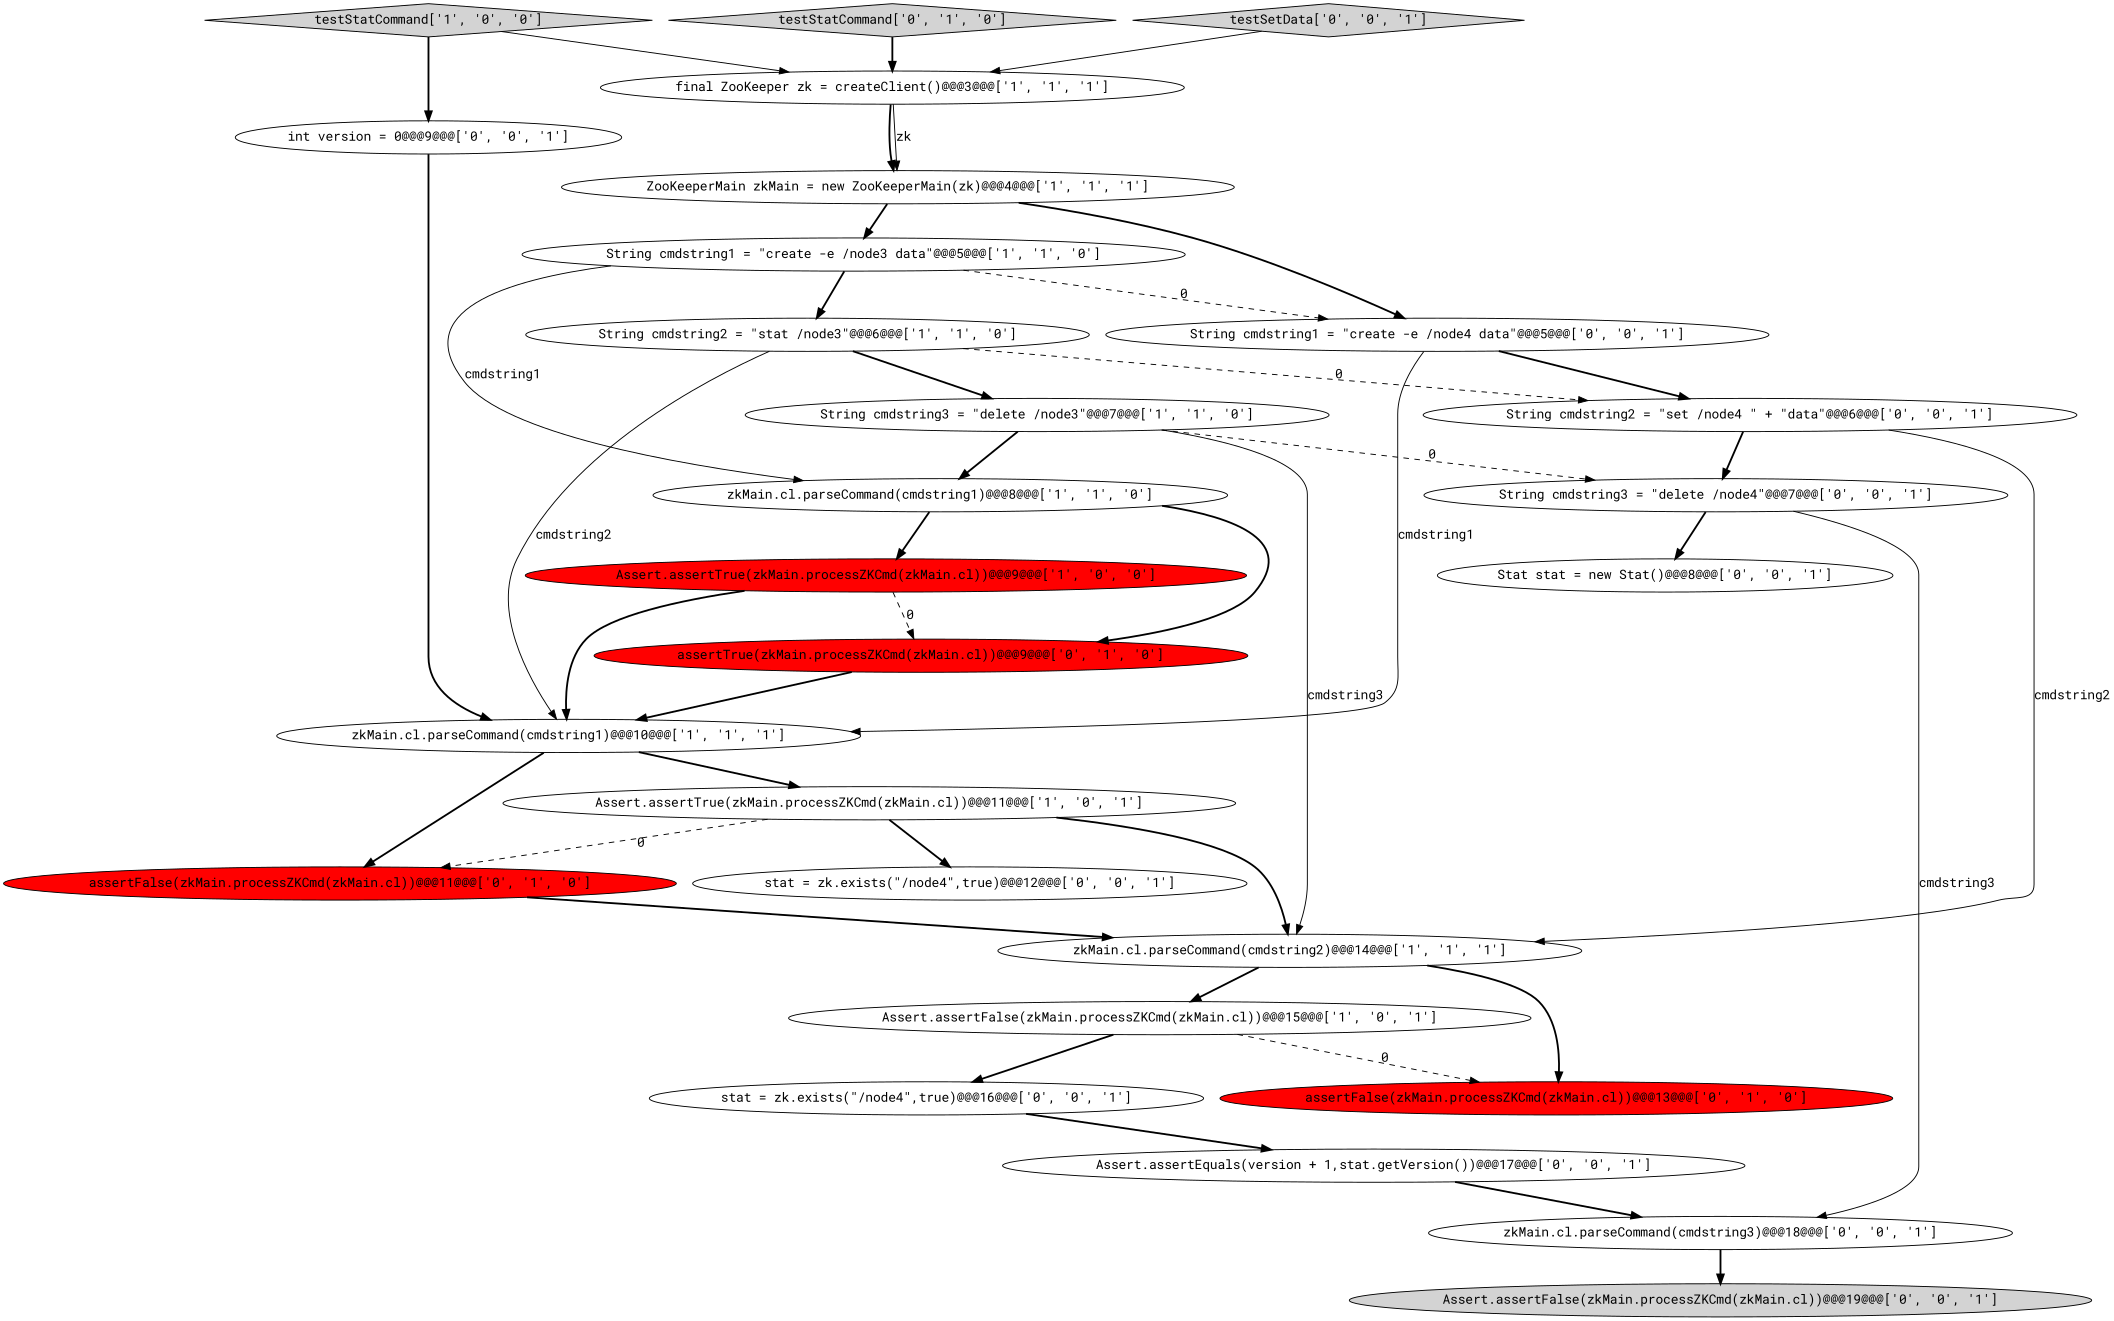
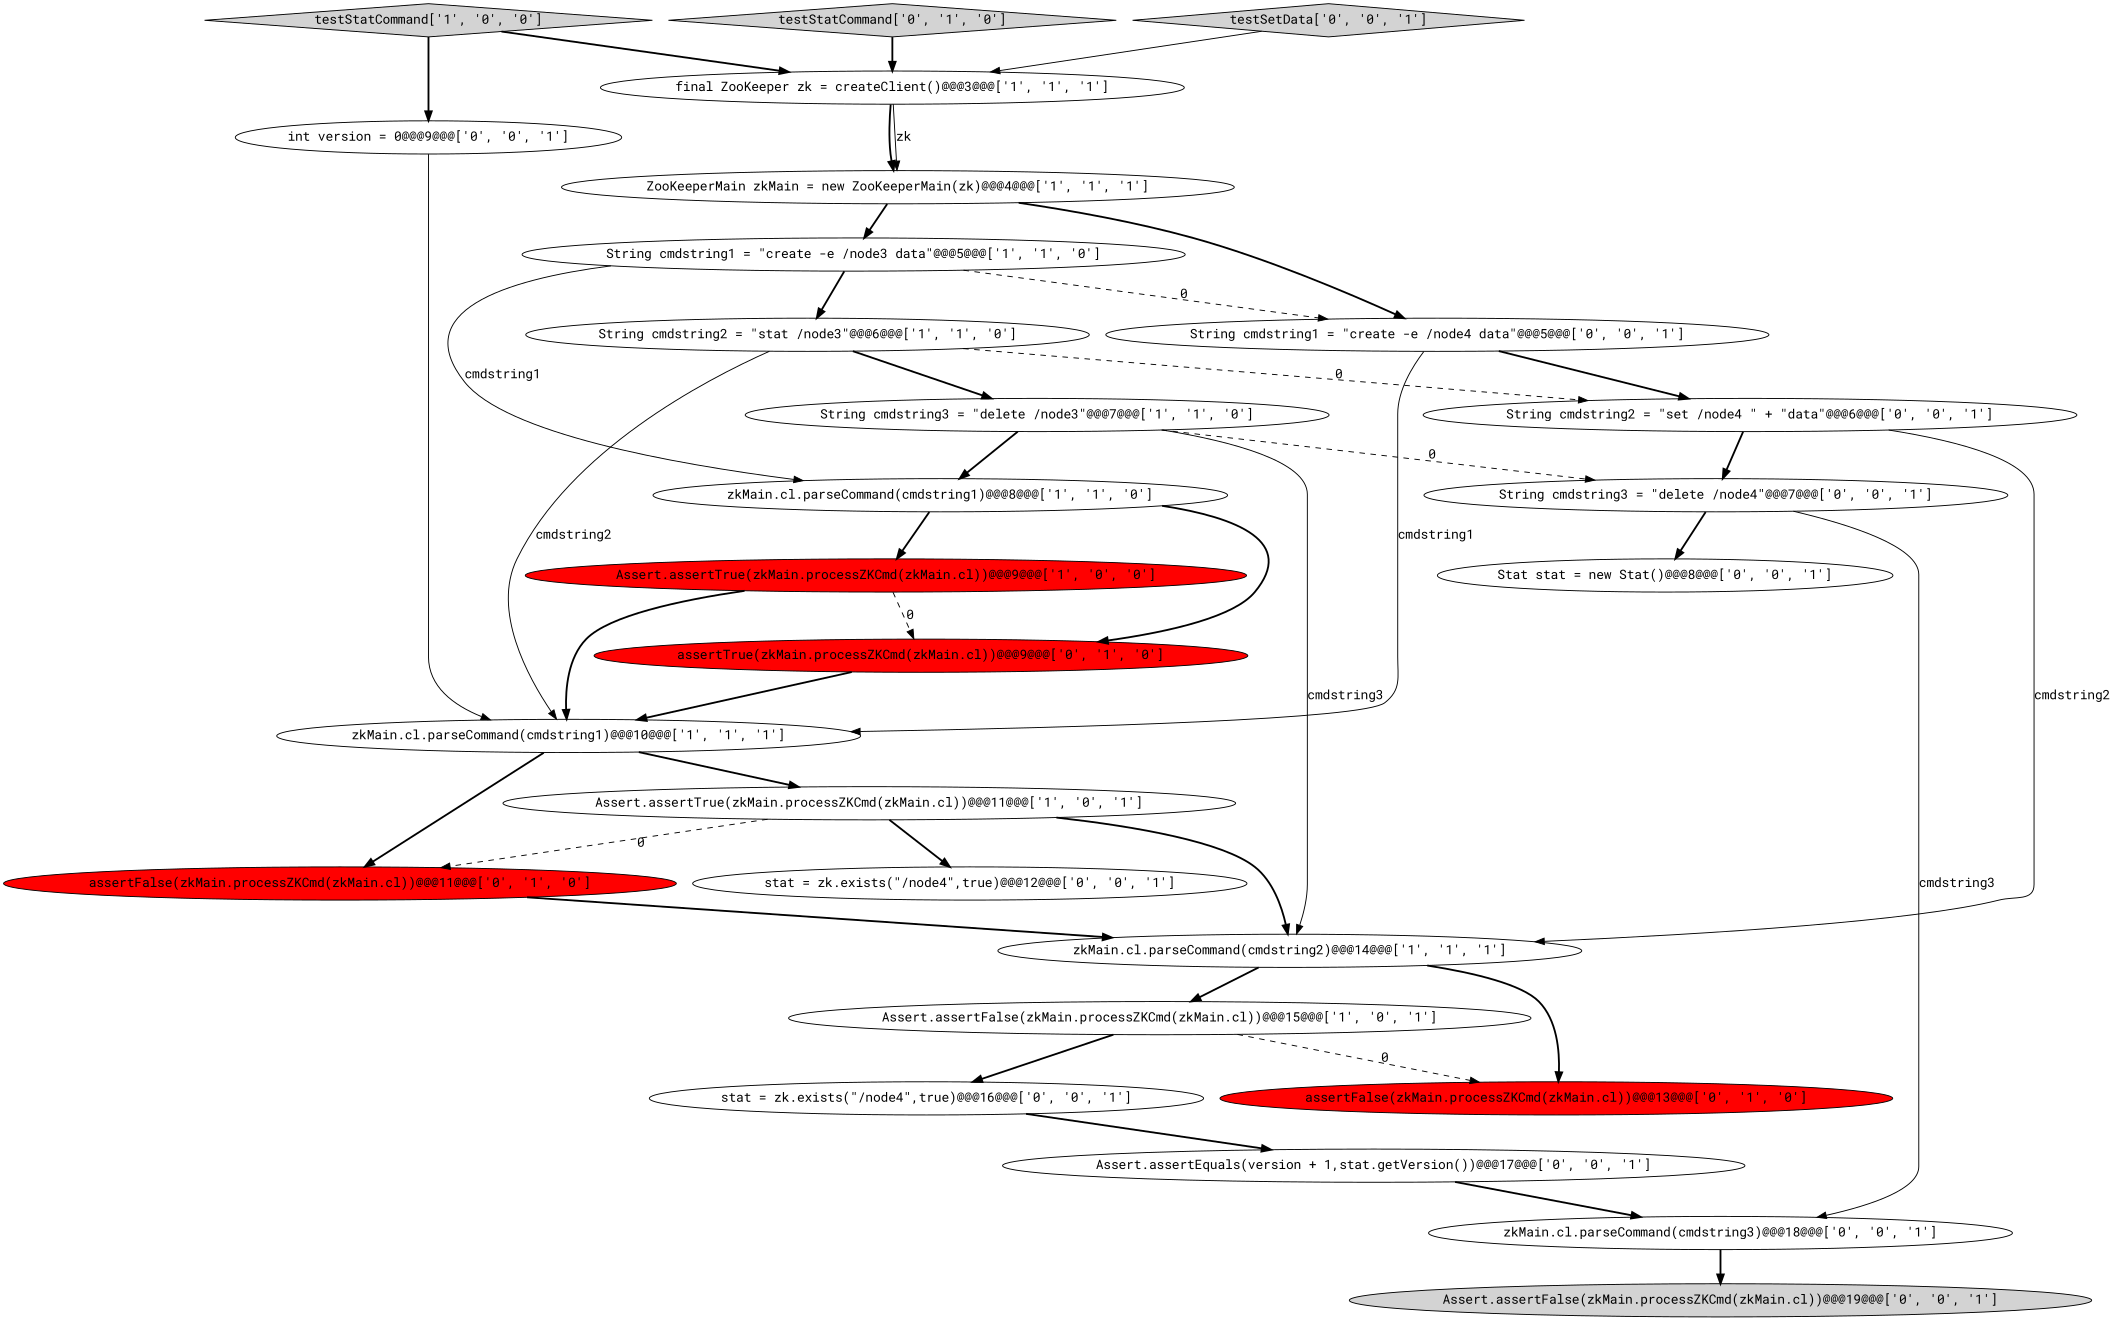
(640, 51) -> (640, 51)
(428, 448) -> (428, 448)
